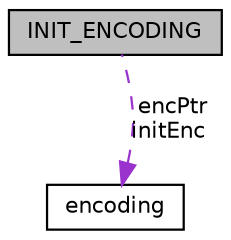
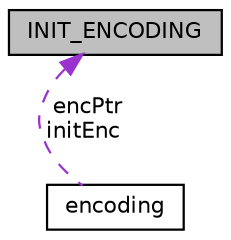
(133, 108) -> (41, 131)
